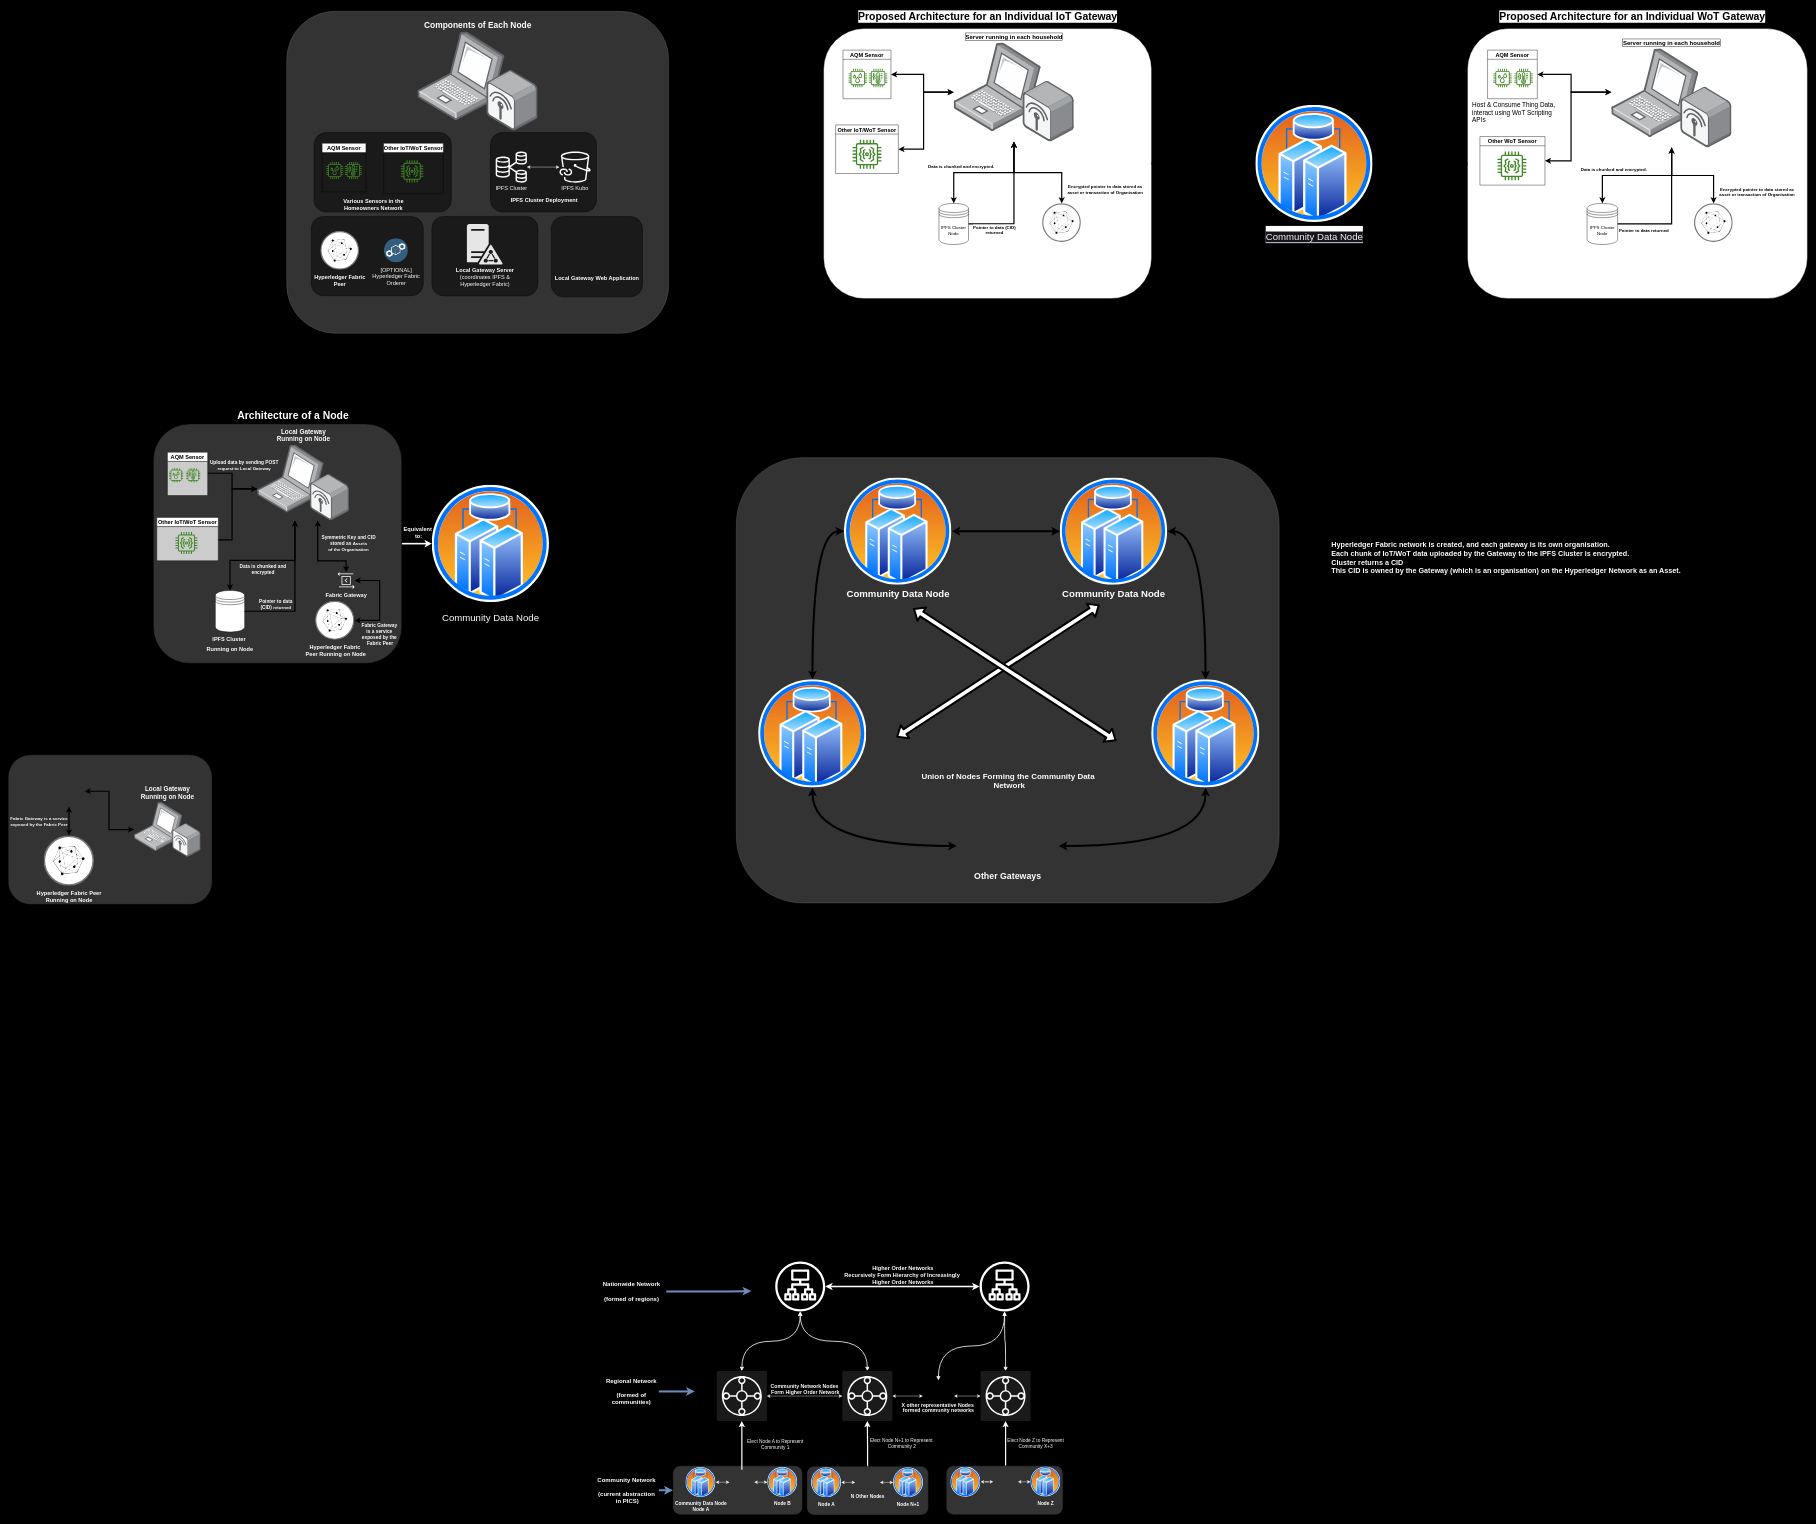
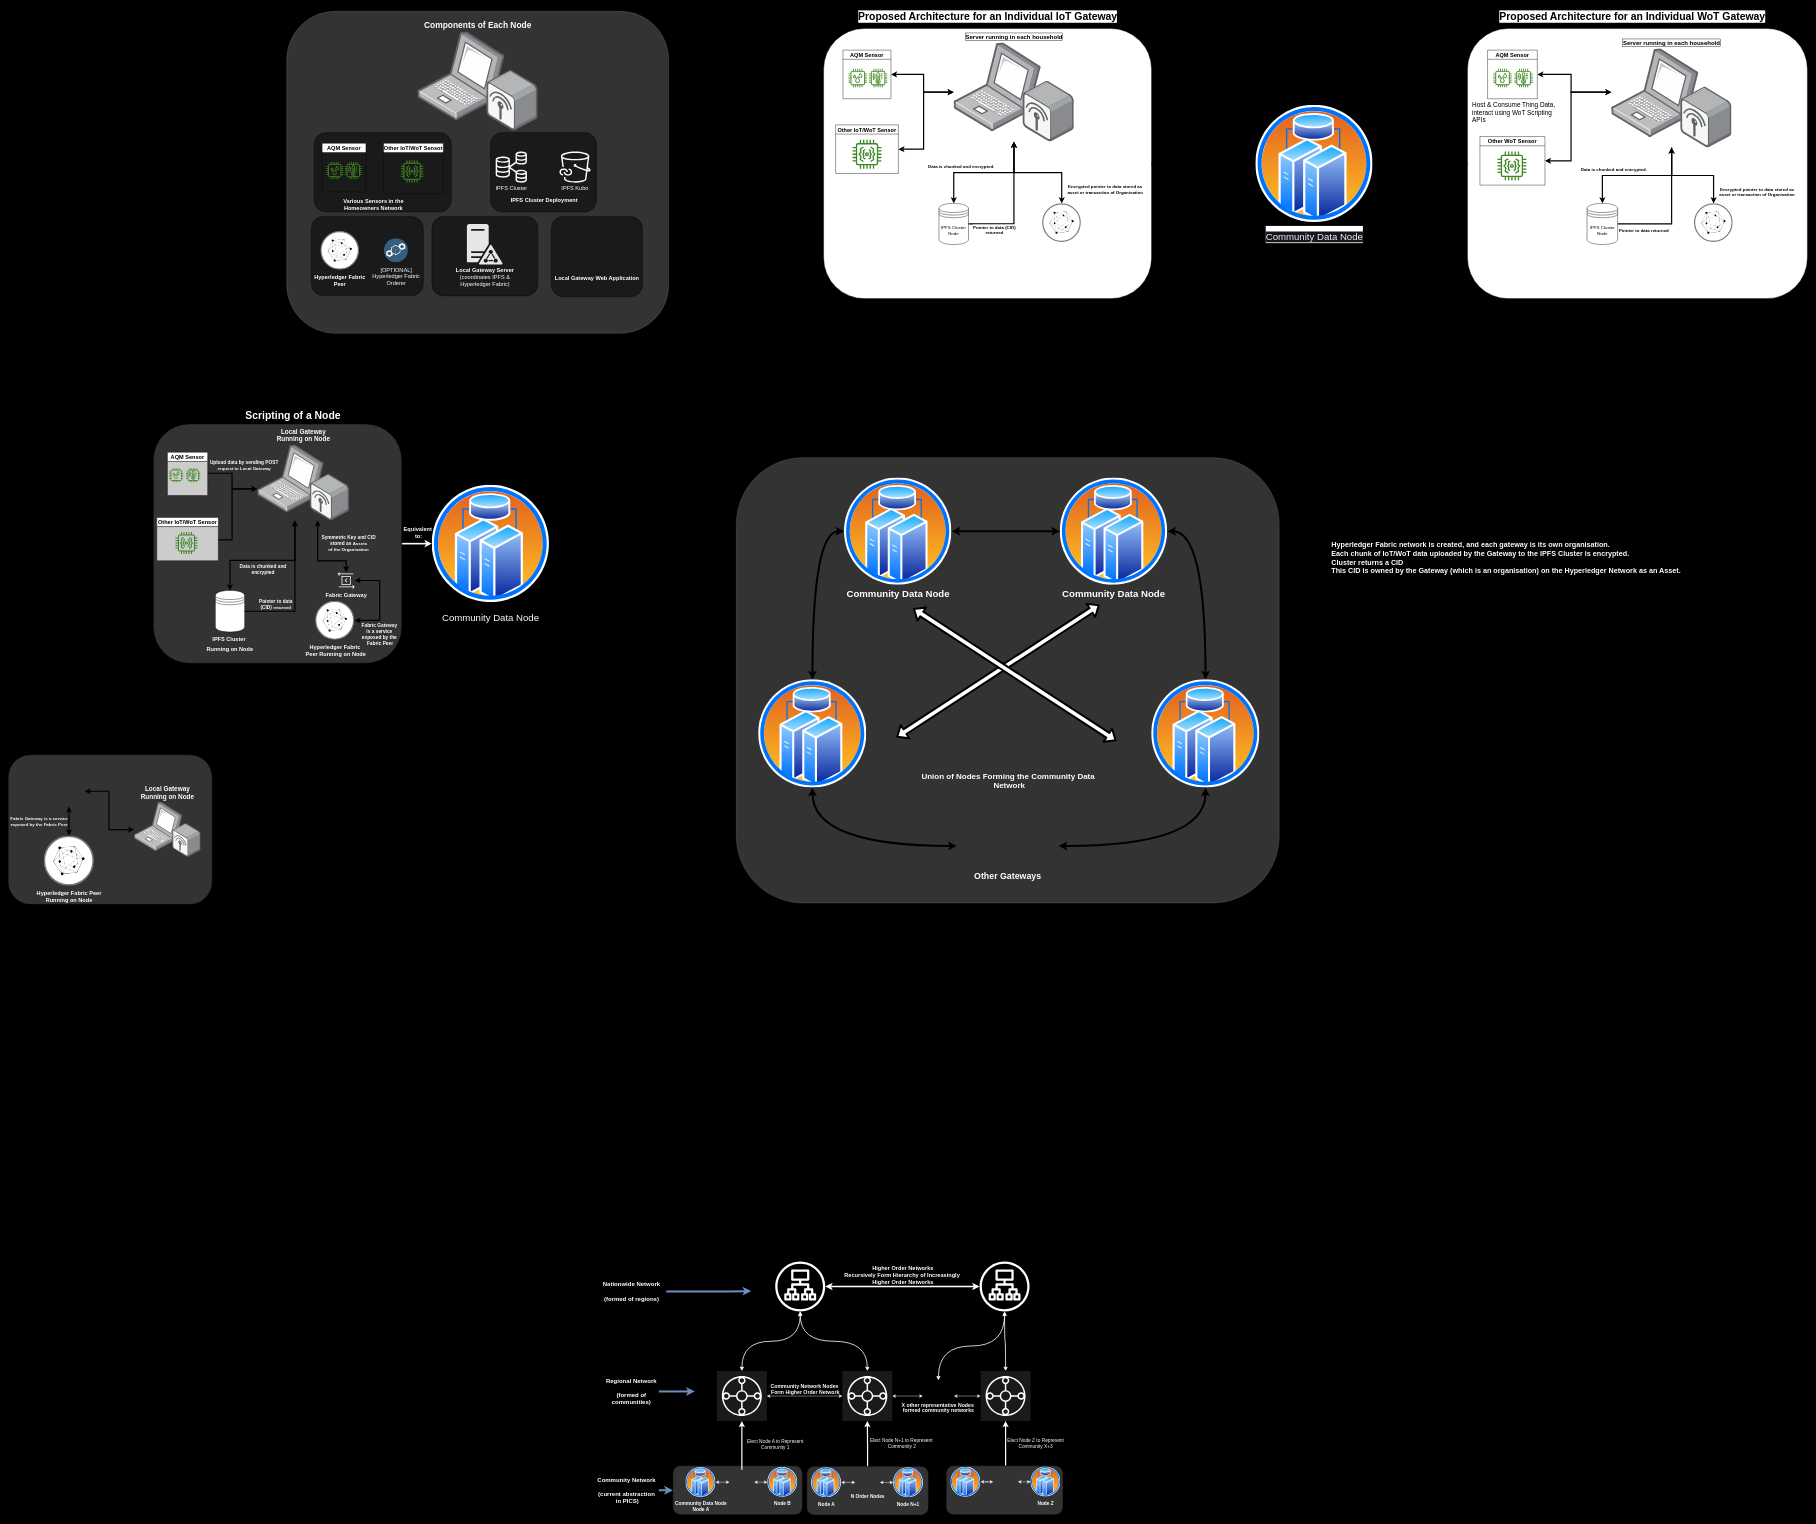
(555, 167) -> none
(293, 415) -> (293, 415)
(868, 1493) -> (868, 1493)
